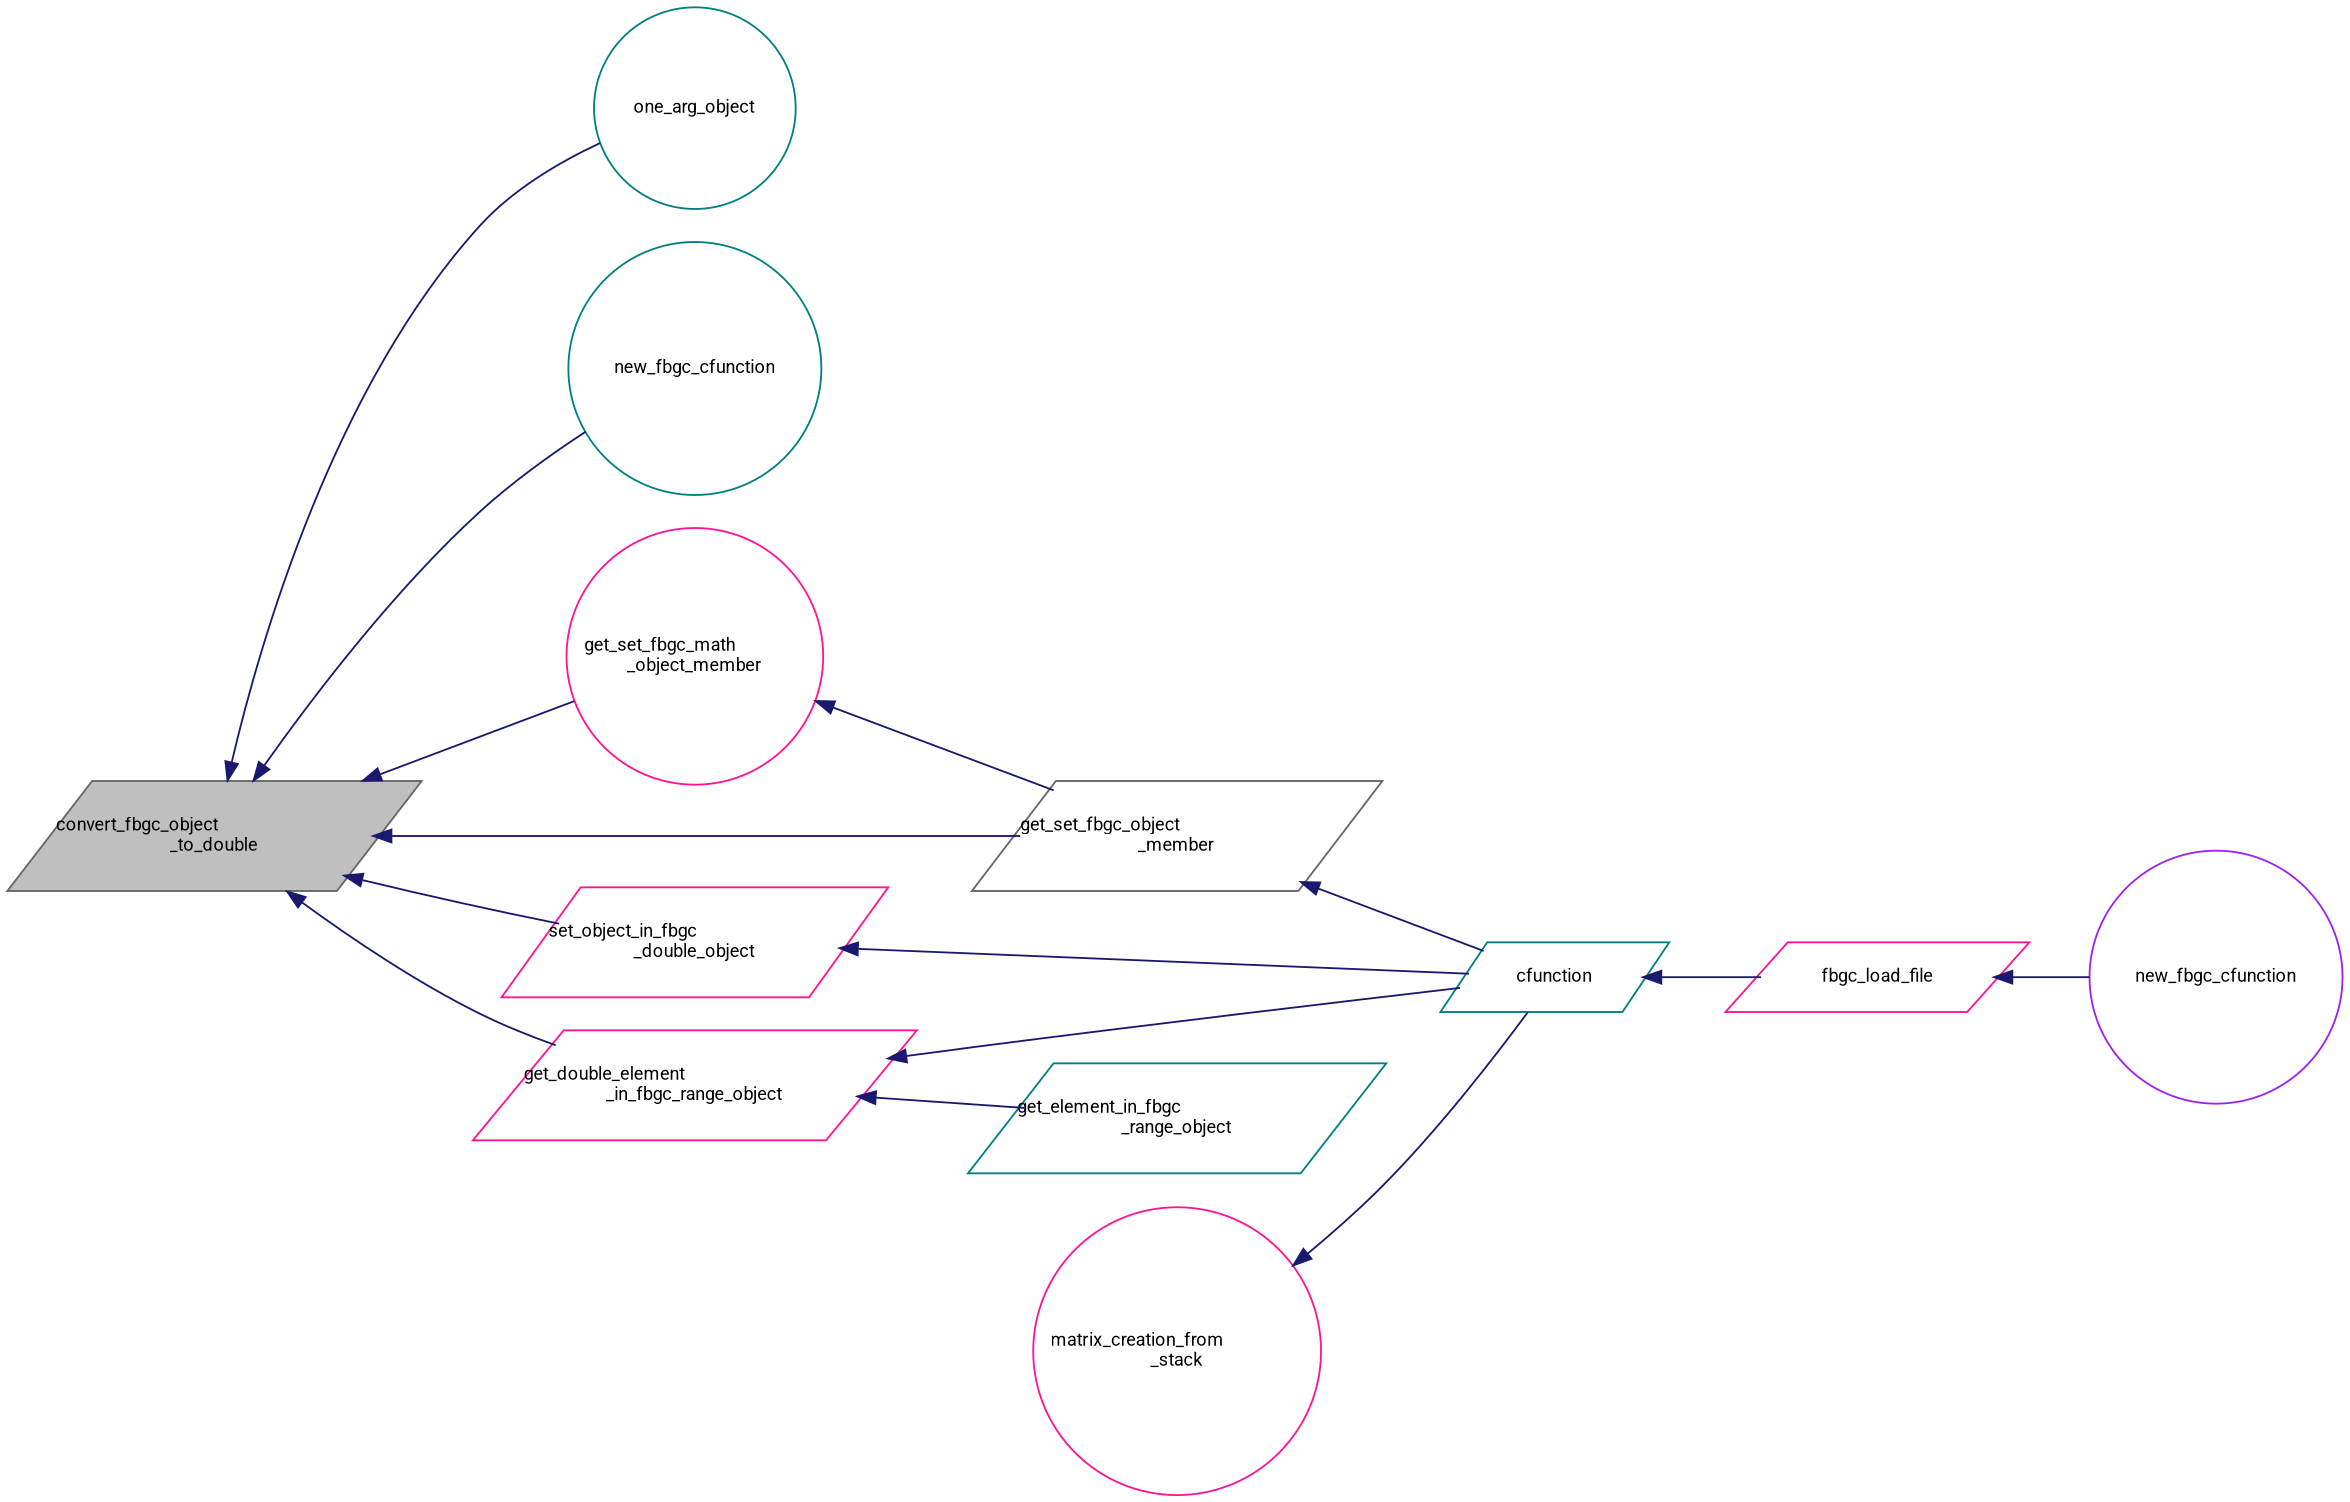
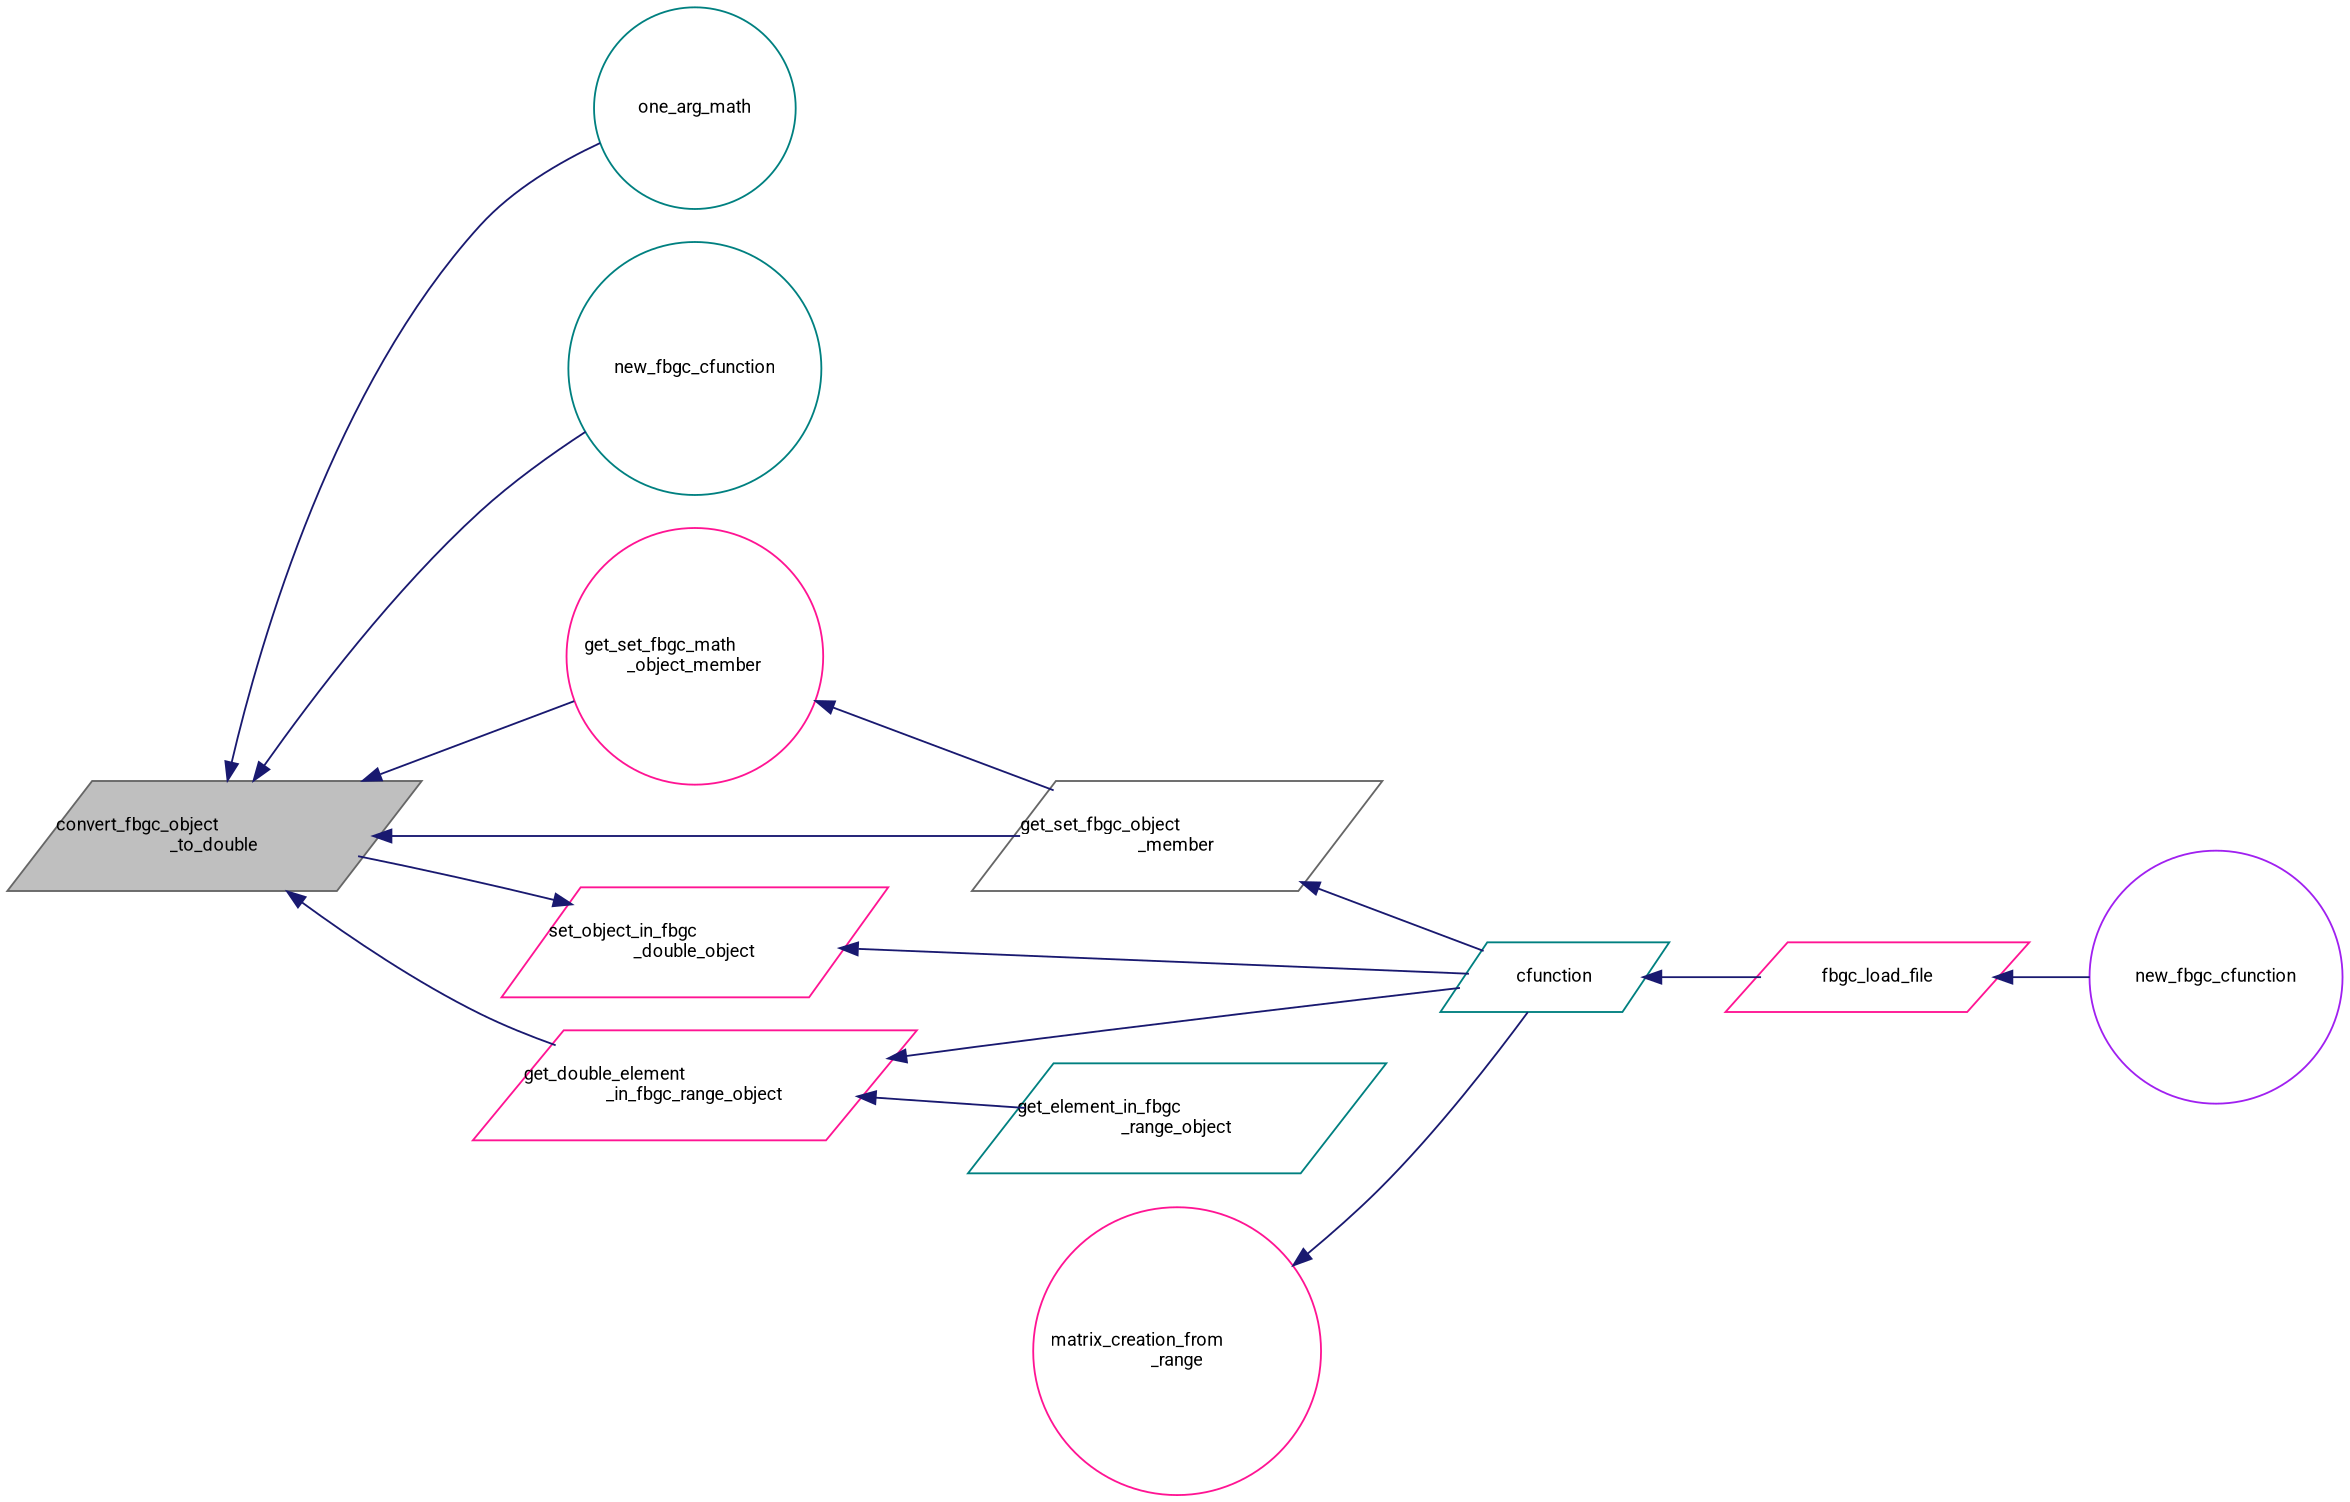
(695, 108) -> (695, 108)
(461, 903) -> (456, 877)
(1177, 1351) -> (1177, 1351)
